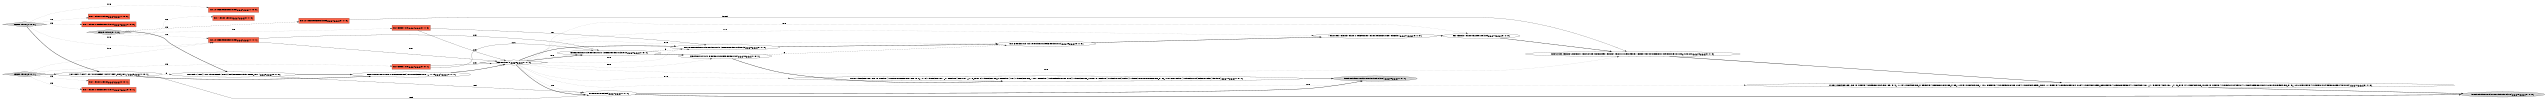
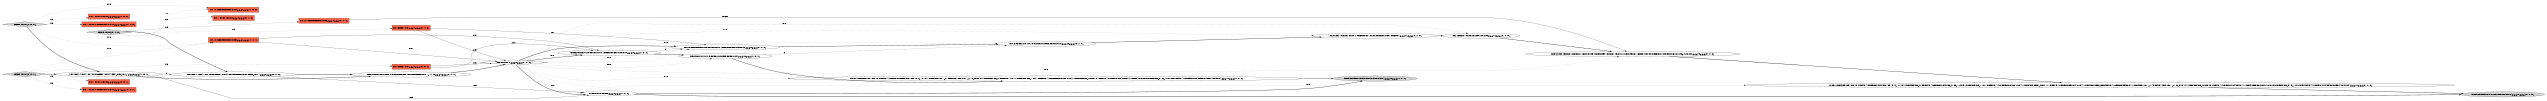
(165, 36) -> (164, 20)
